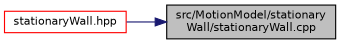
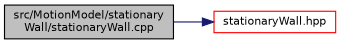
(141, 22) -> (188, 22)
